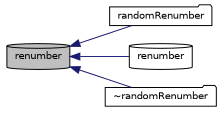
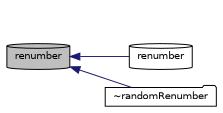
(161, 16) -> none
